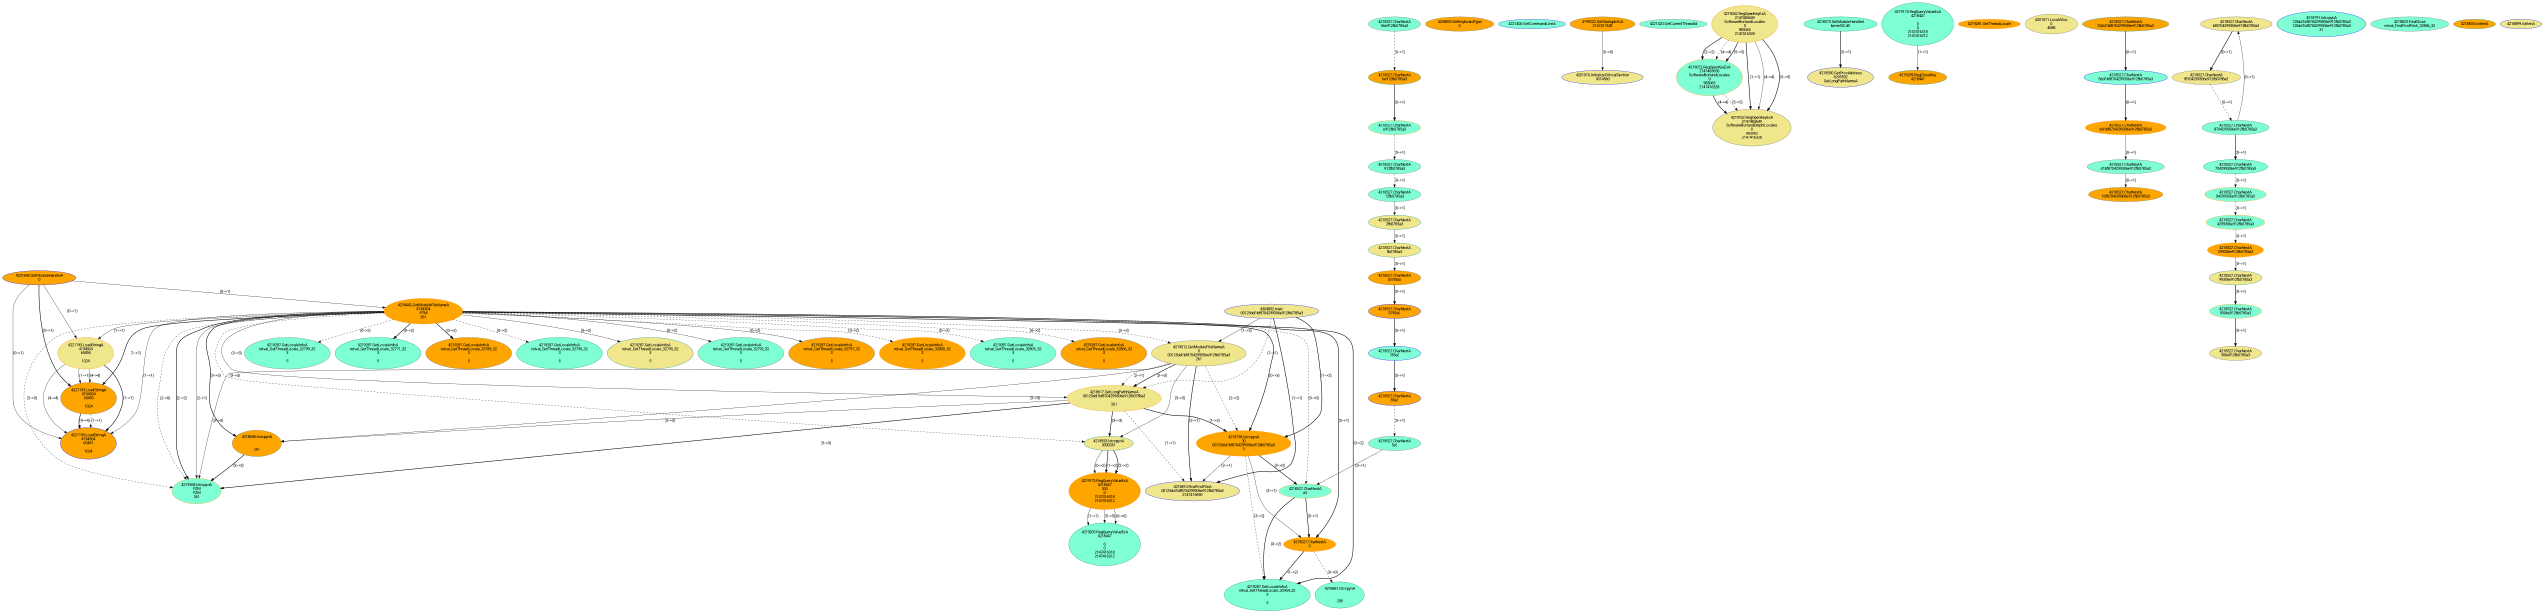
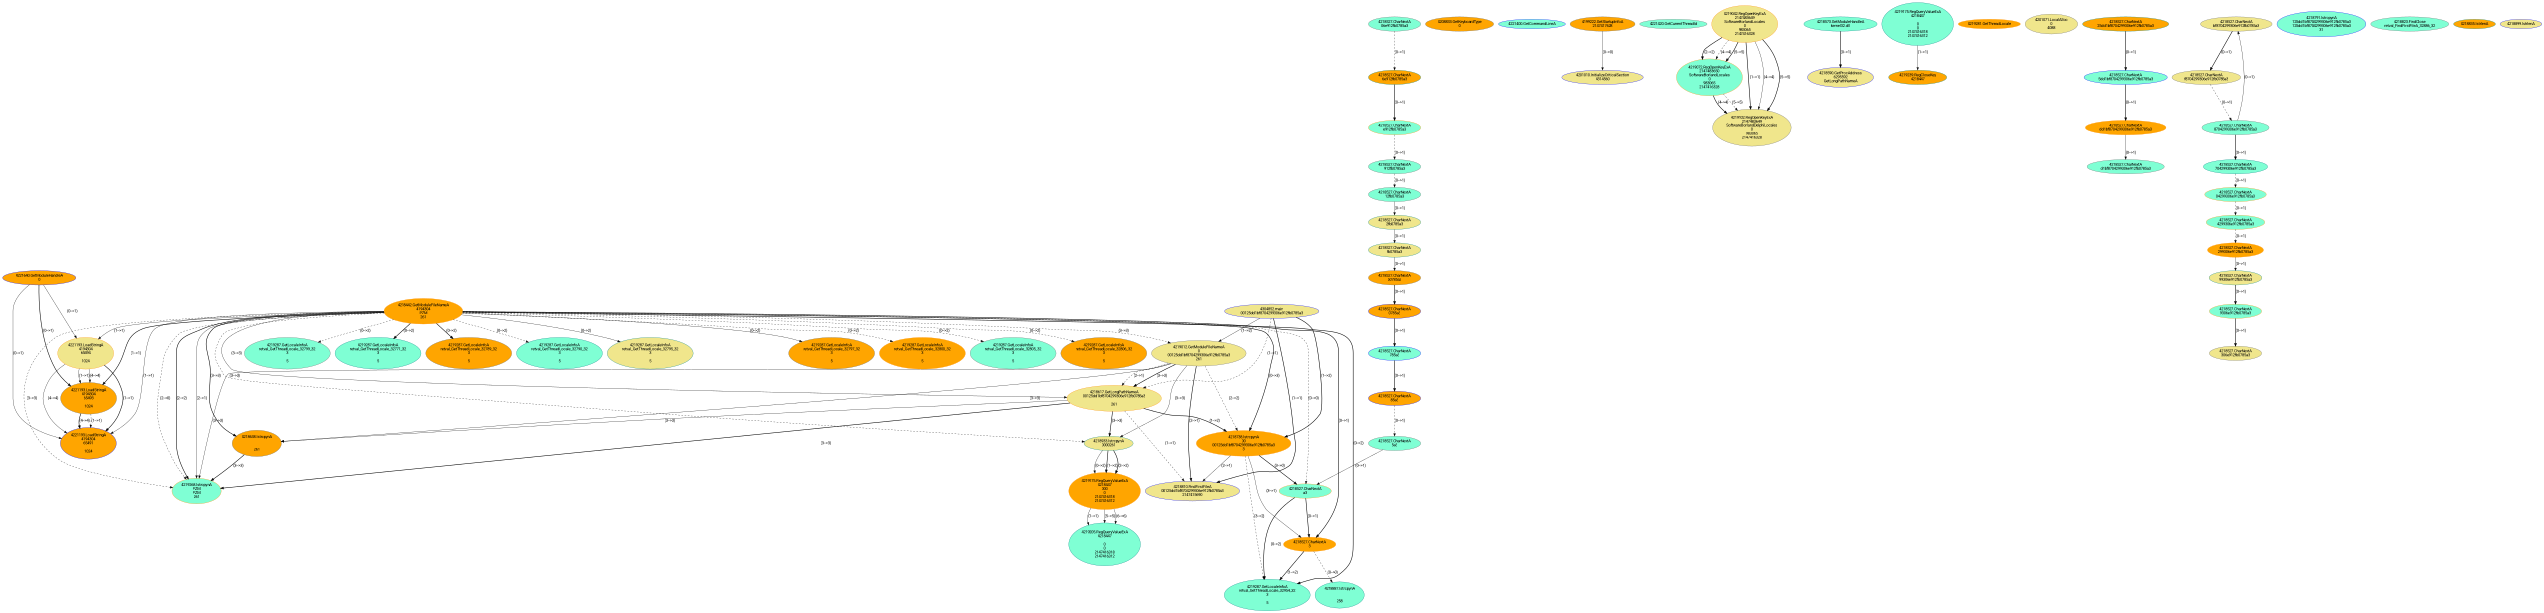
(2126, 194) -> none
(228, 294) -> none
(741, 353) -> none
